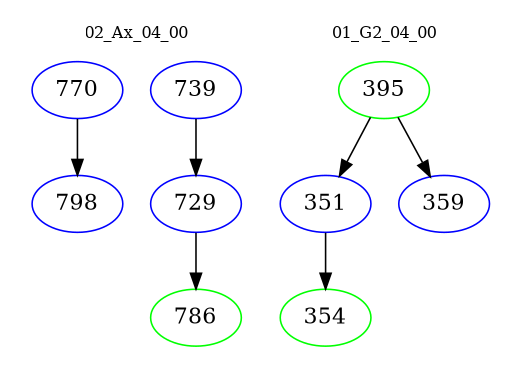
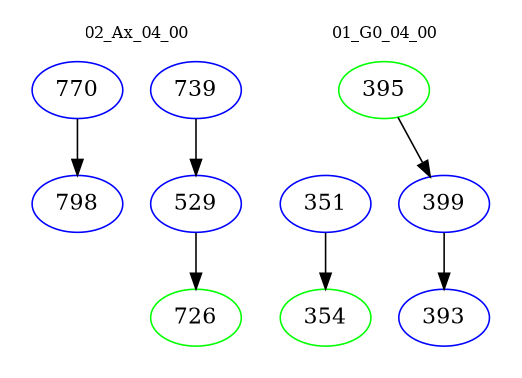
(385, 34) -> (385, 34)
(359, 140) -> none
(196, 204) -> (196, 204)
(444, 204) -> (444, 204)
(196, 318) -> (196, 318)
none -> (444, 318)
